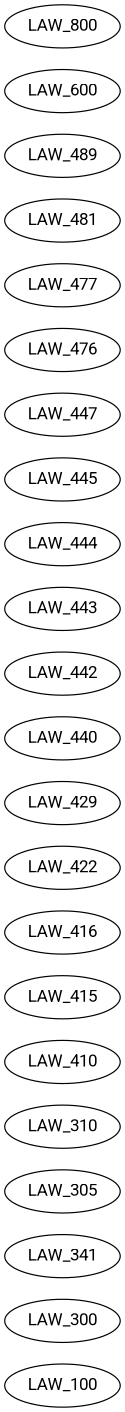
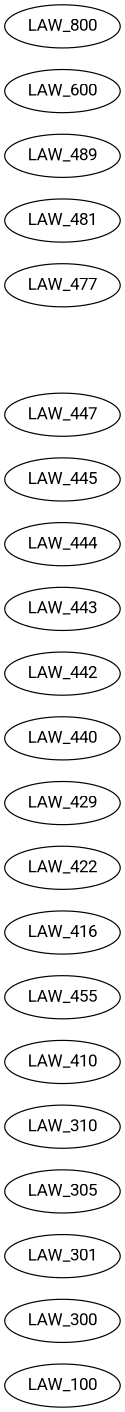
(62, 350) -> none
(62, 997) -> (62, 997)
(62, 1256) -> (62, 1256)
